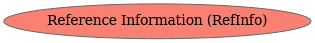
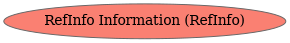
(157, 21) -> (145, 21)
